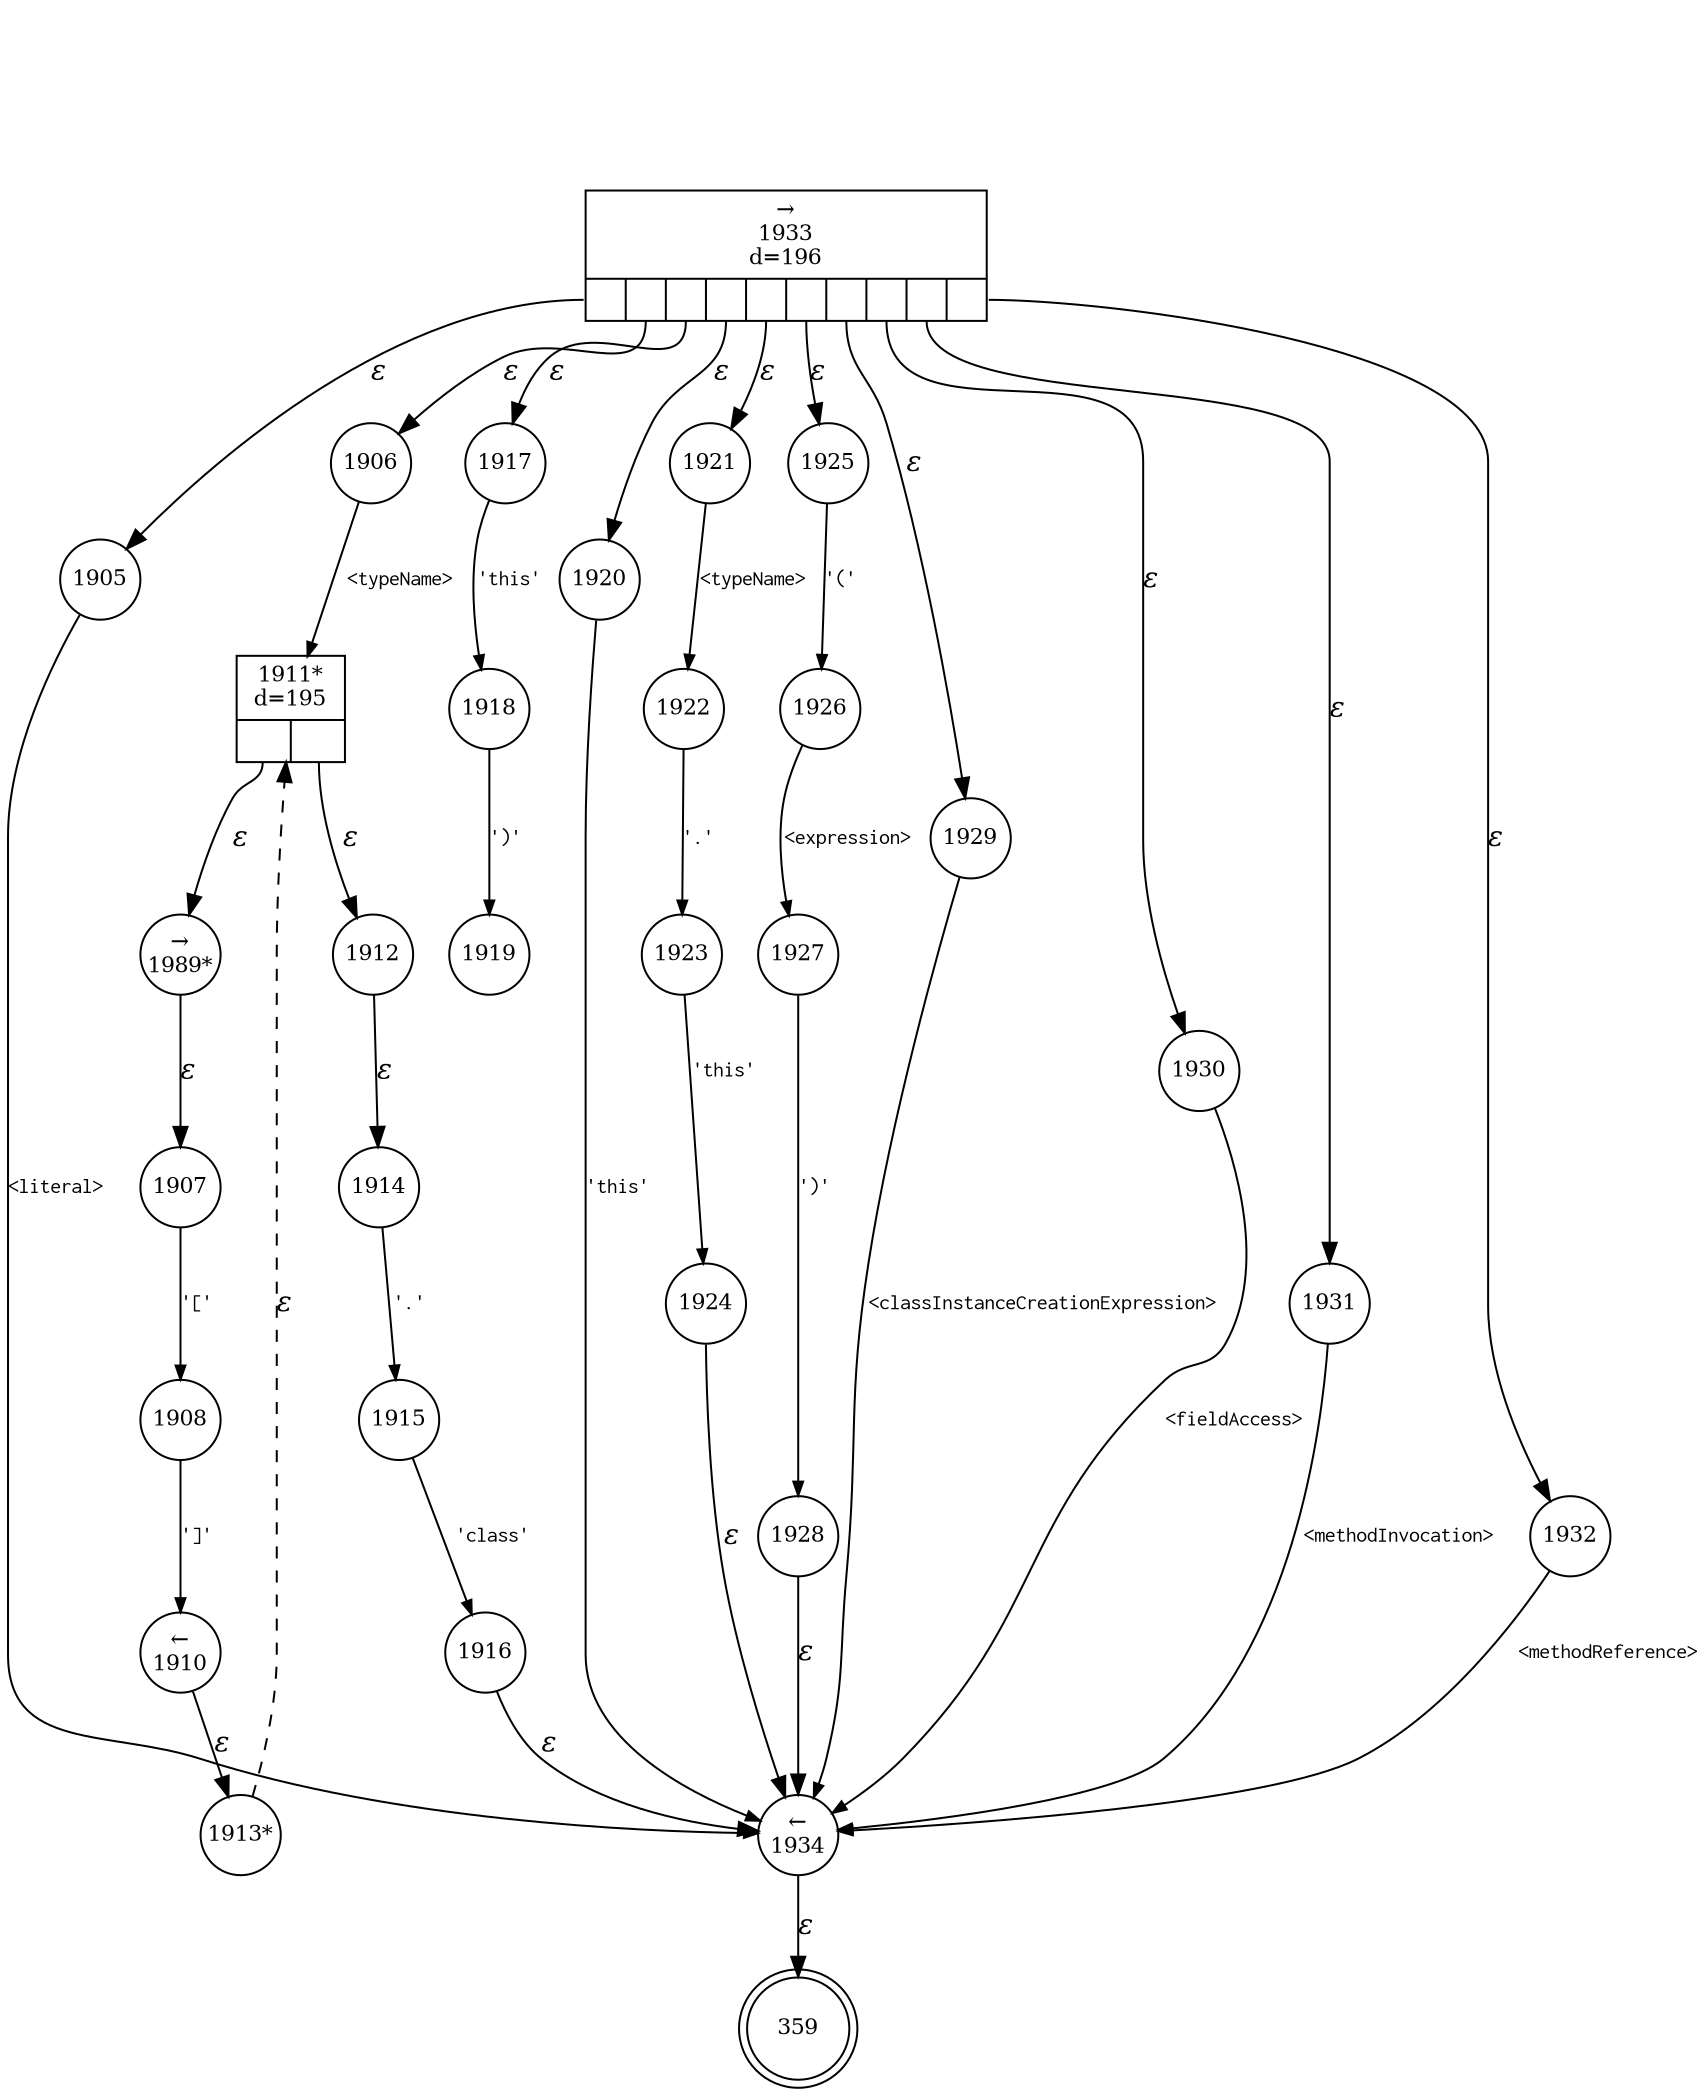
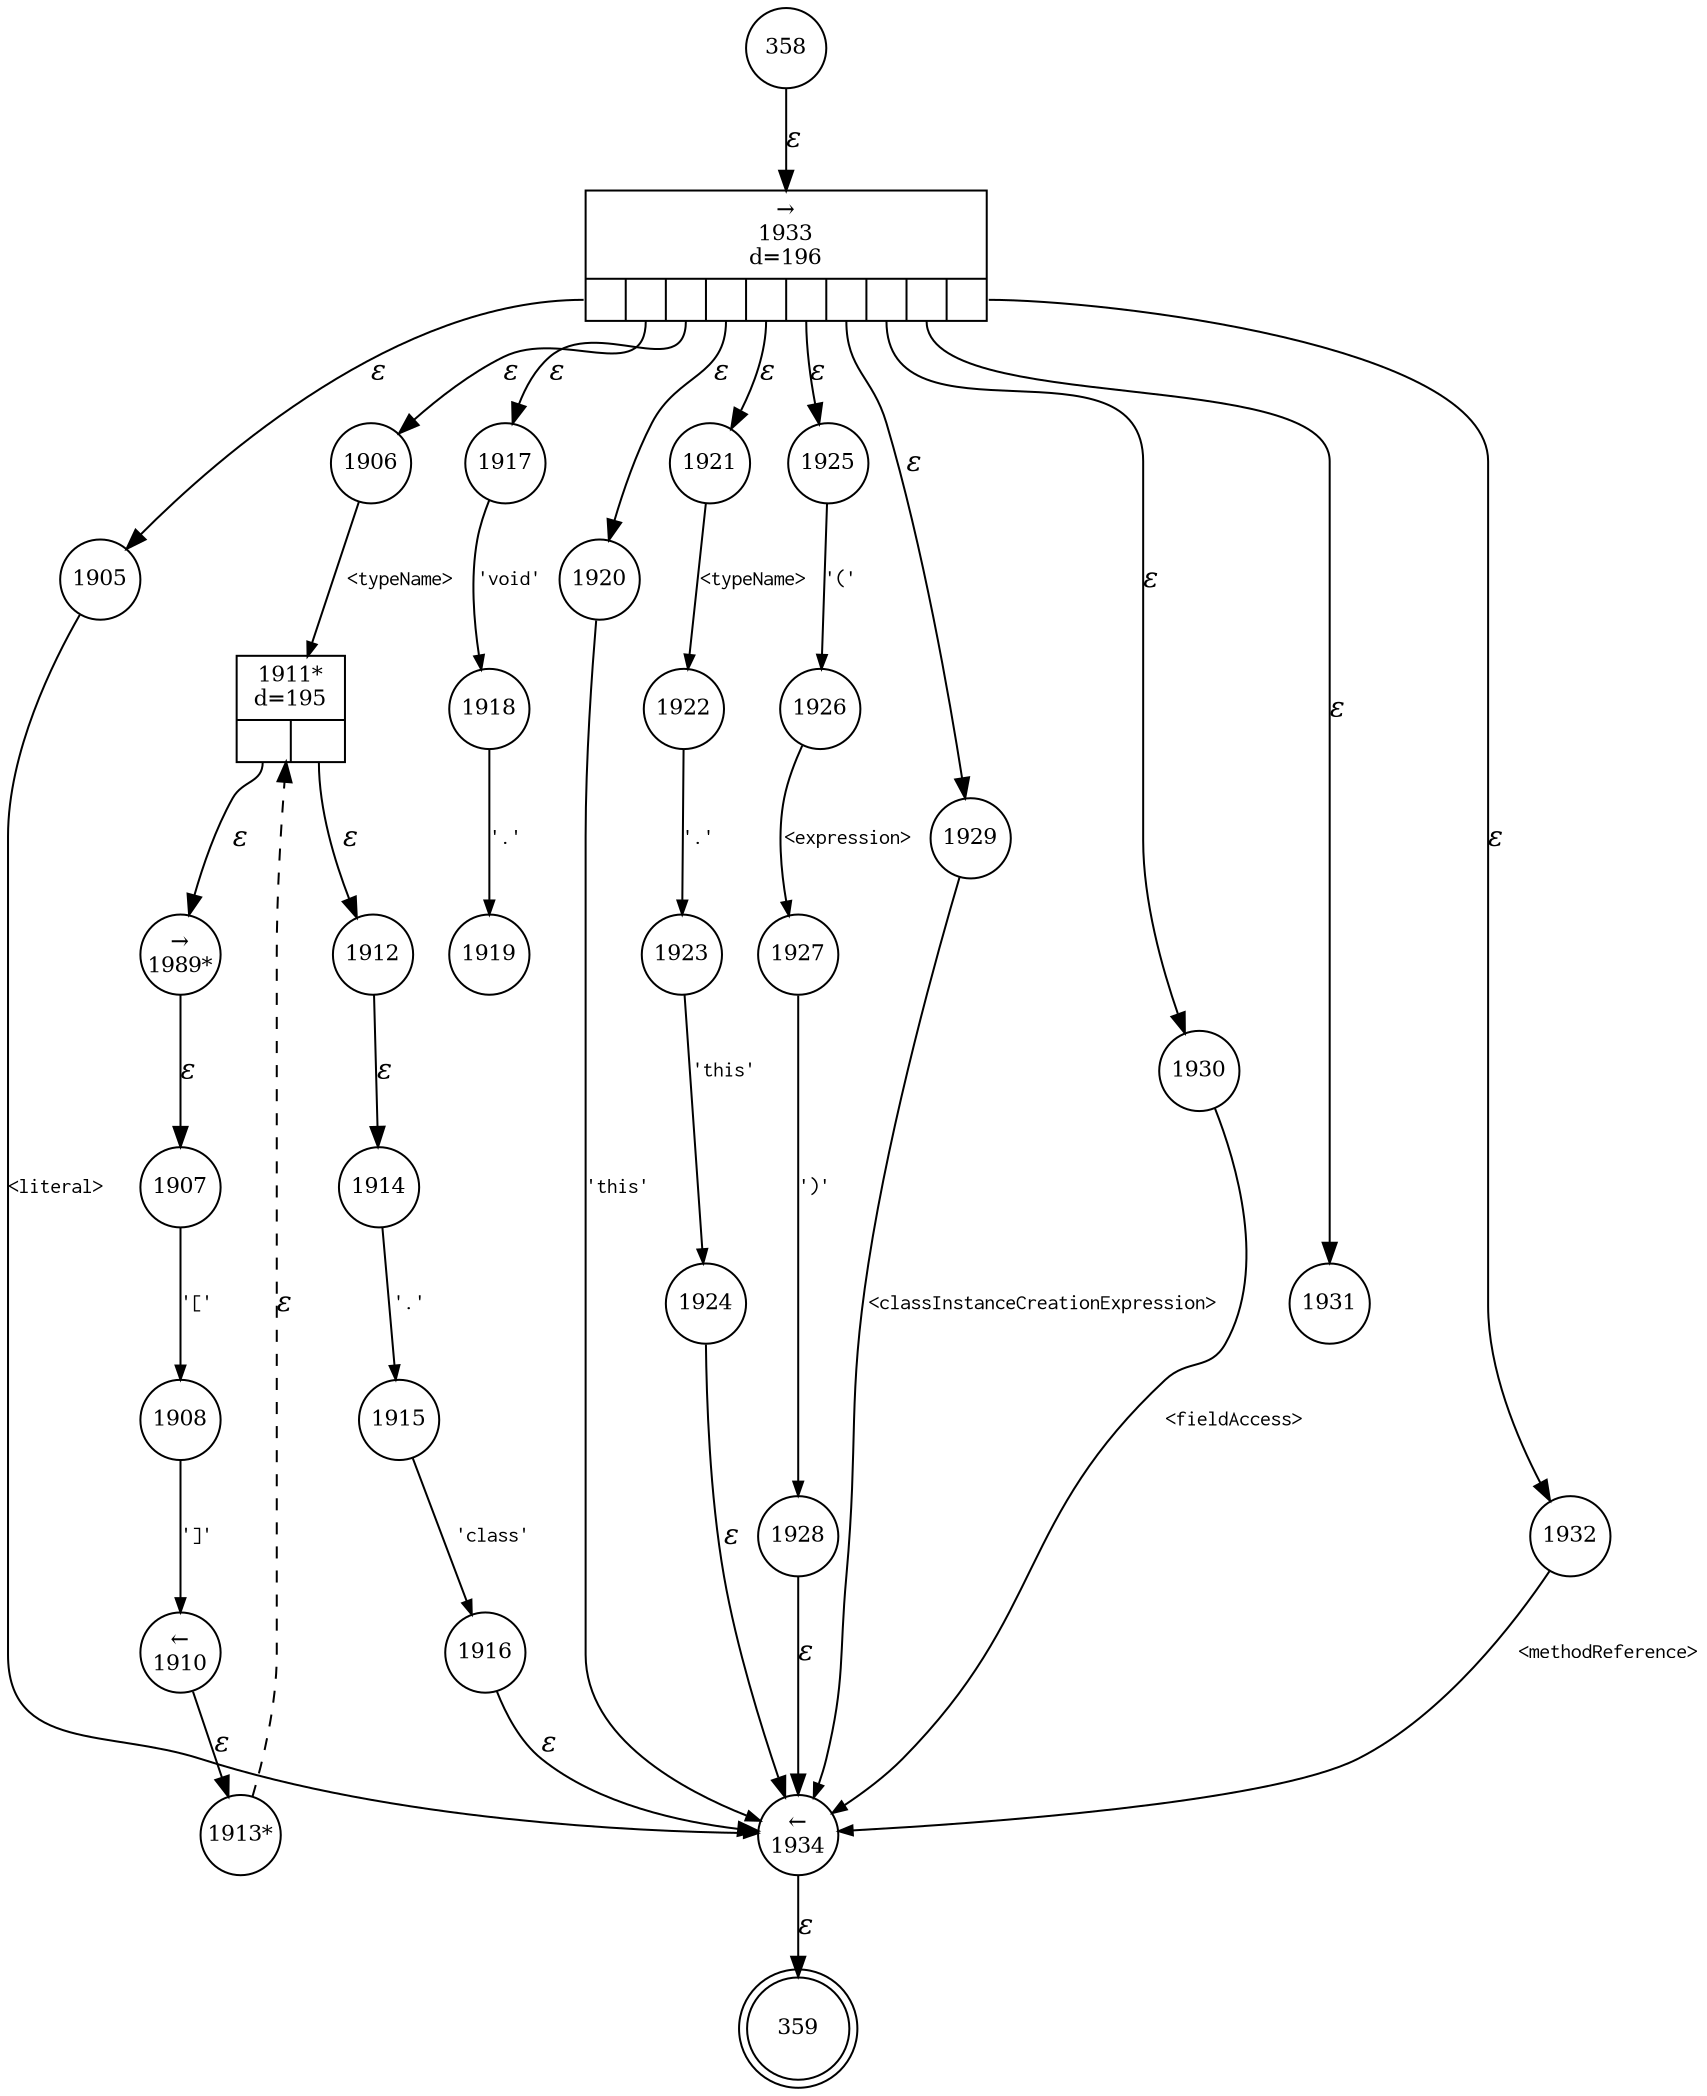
none -> (786, 48)
(509, 580) -> (509, 580)
(505, 838) -> (505, 838)
(1210, 1709) -> none
